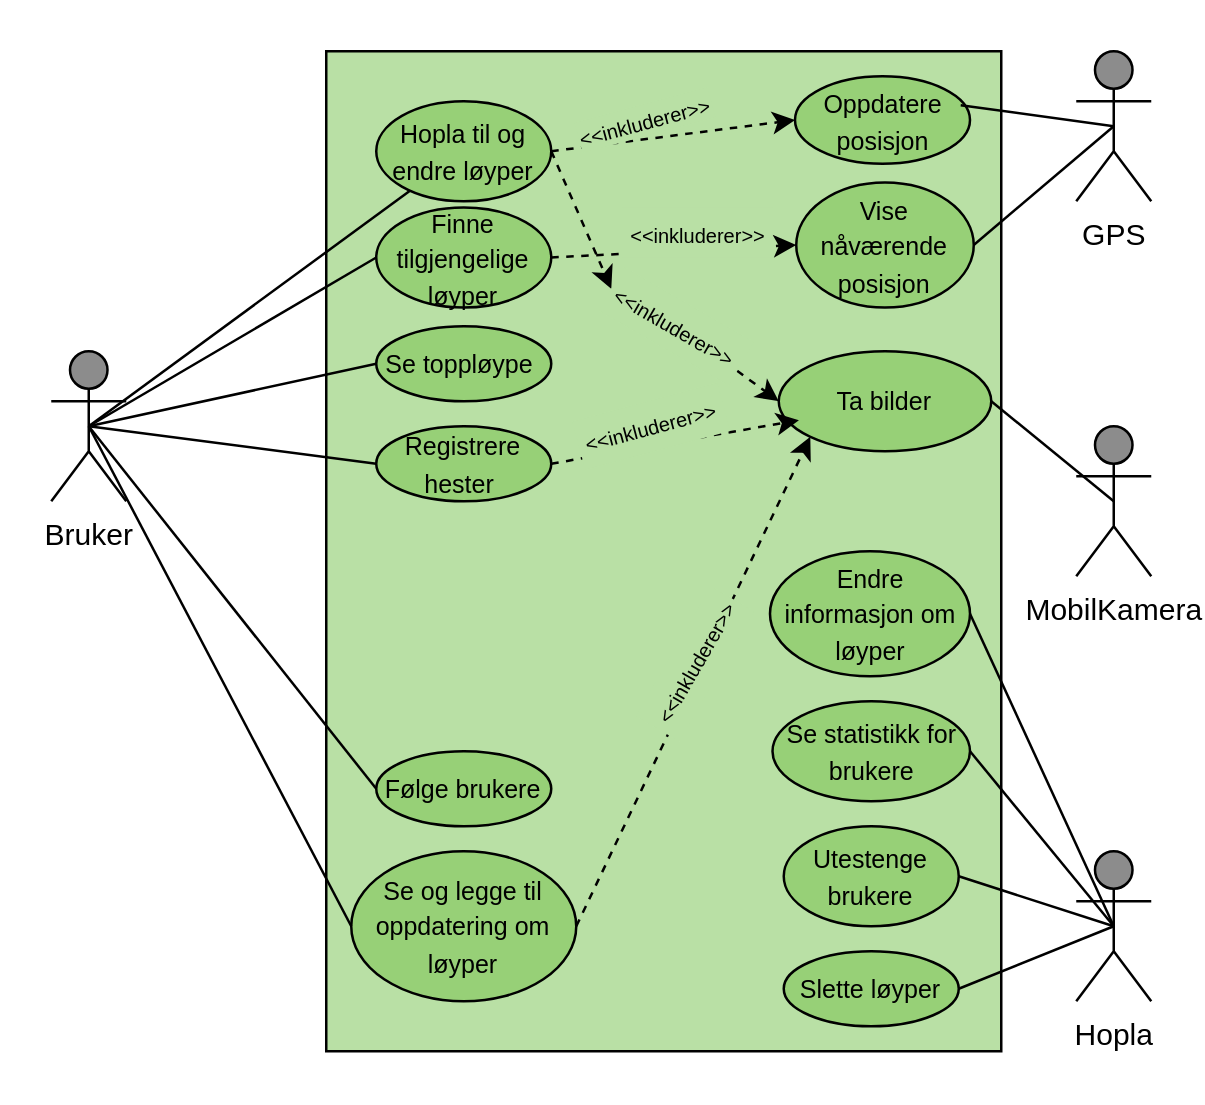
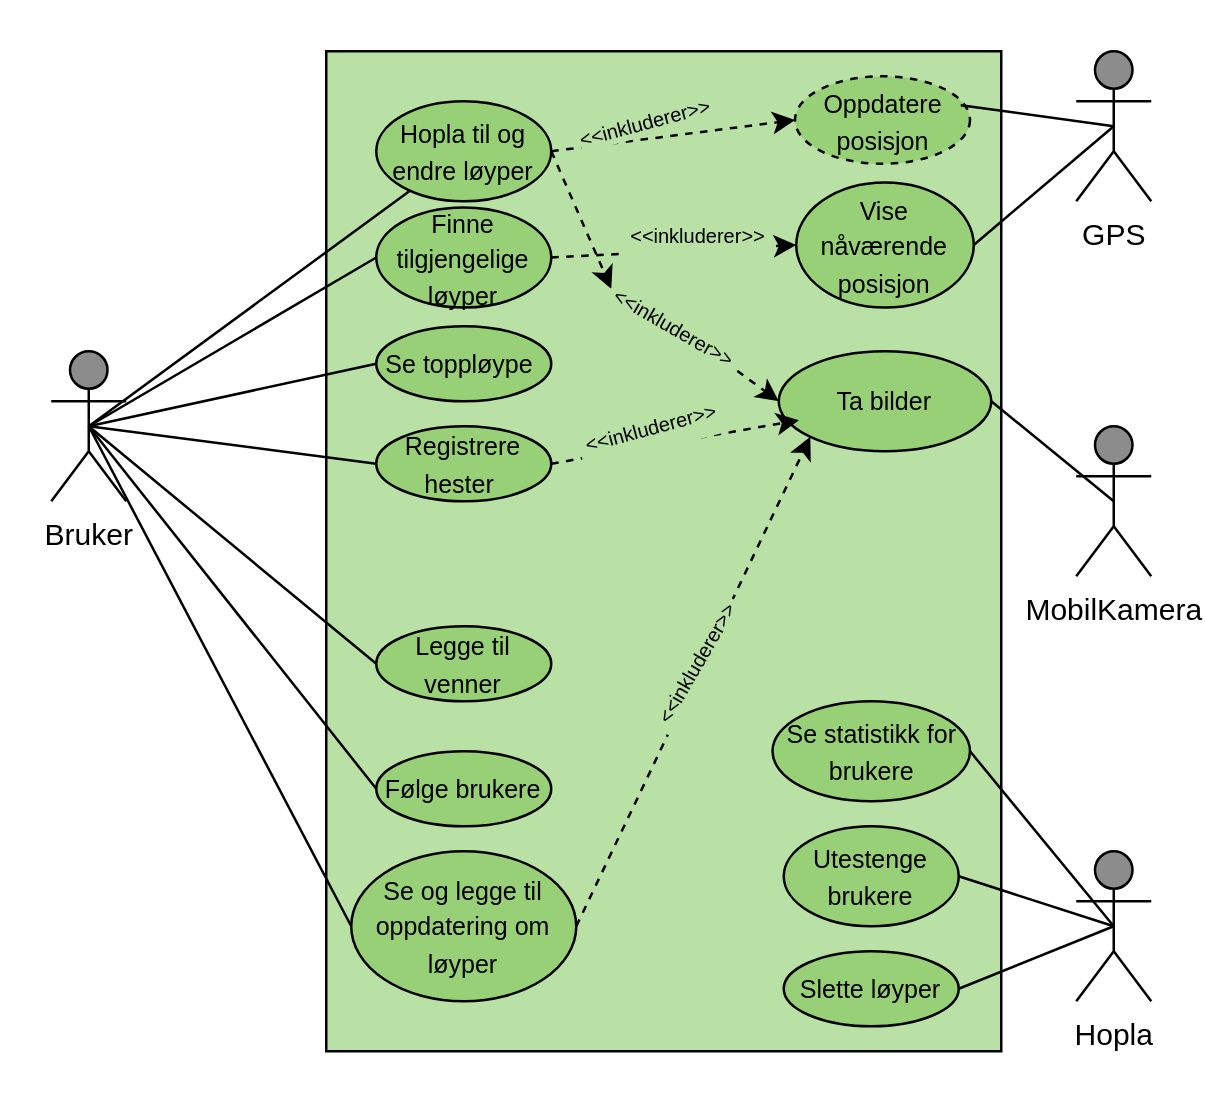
(883, 120) -> (883, 120)
none -> (239, 551)
(870, 614) -> none
none -> (464, 664)
(1035, 755) -> none
